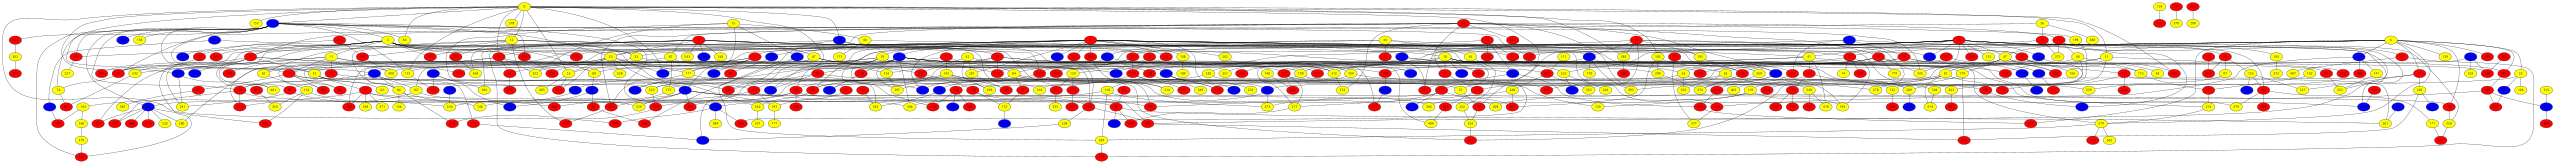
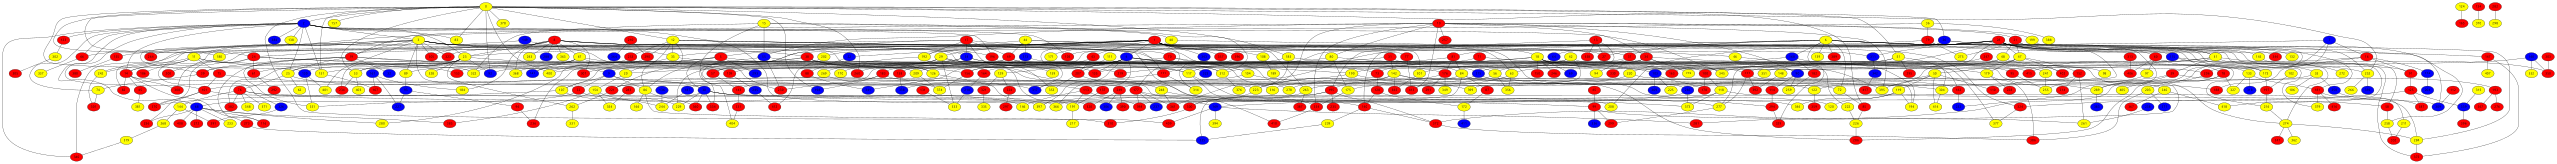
none -> (1447, 13)
(1311, 82) -> (1173, 99)
